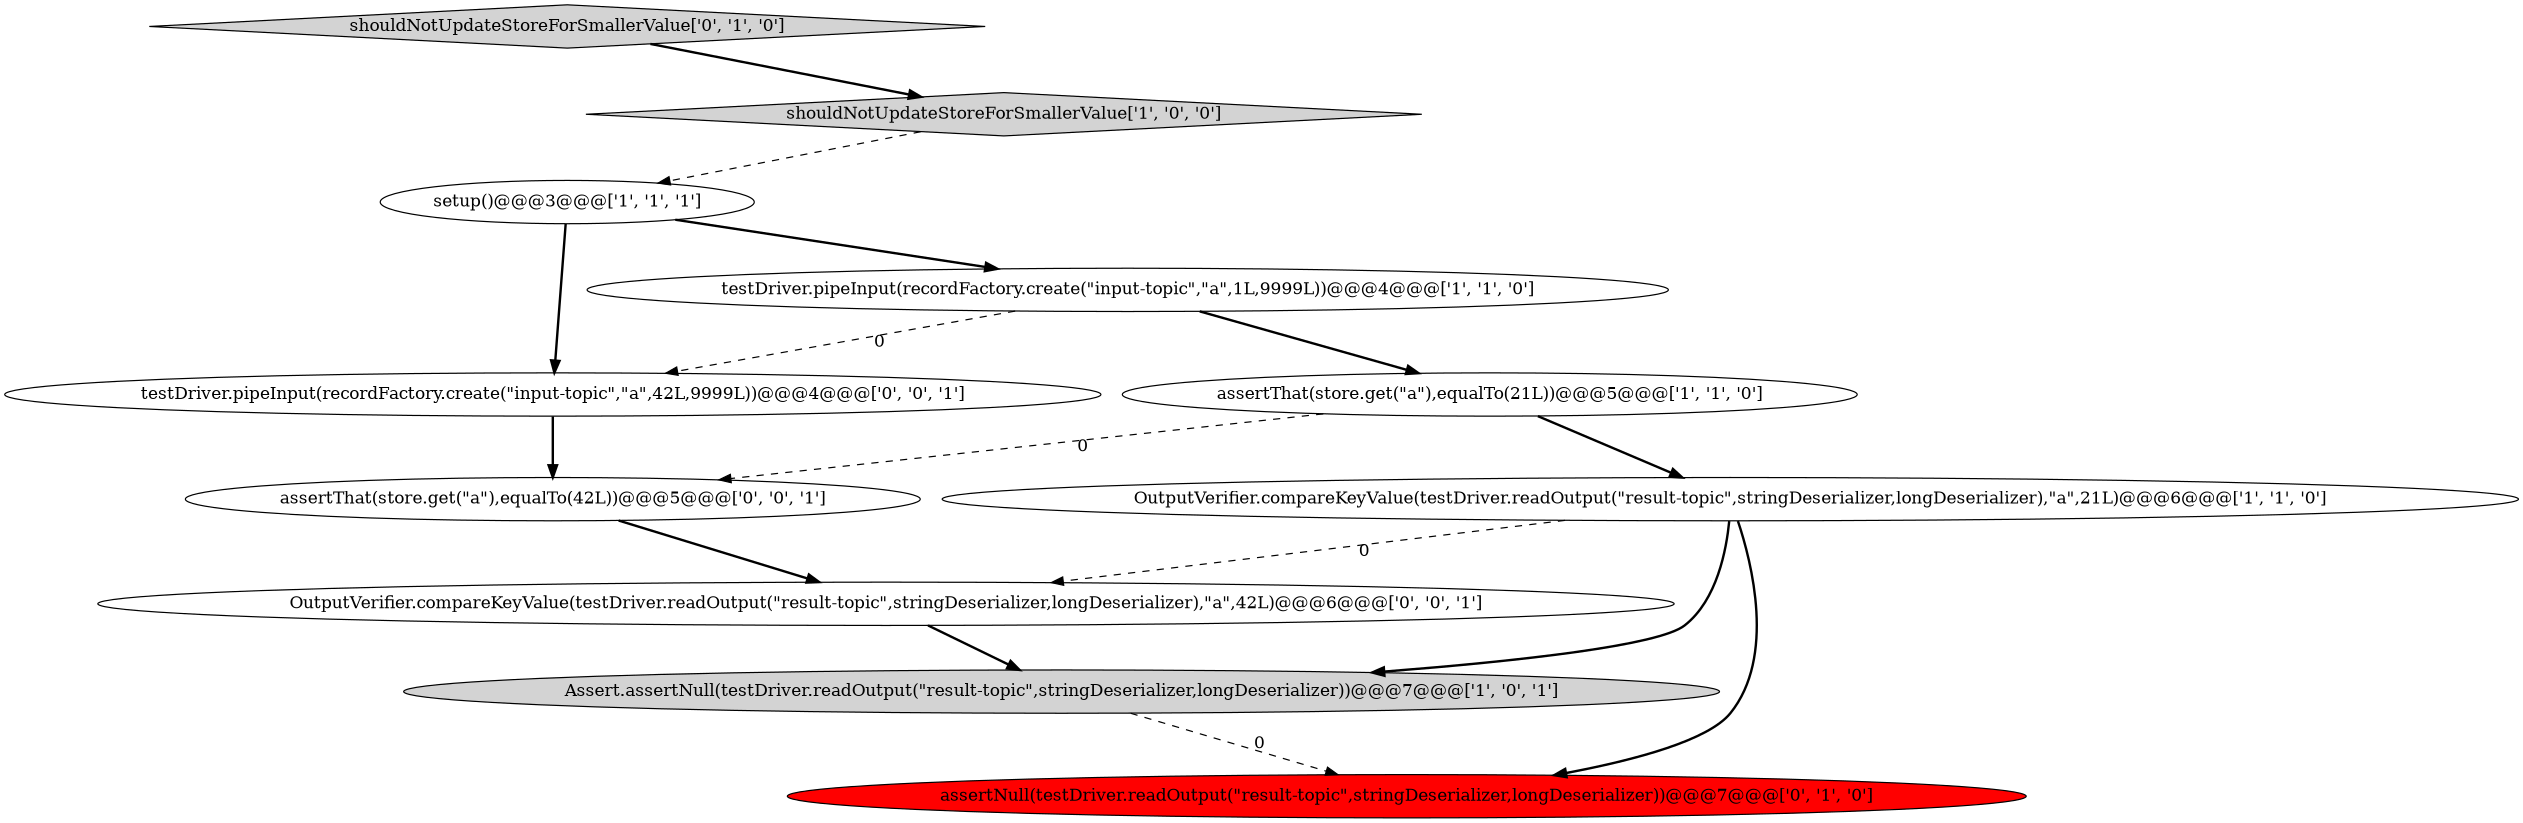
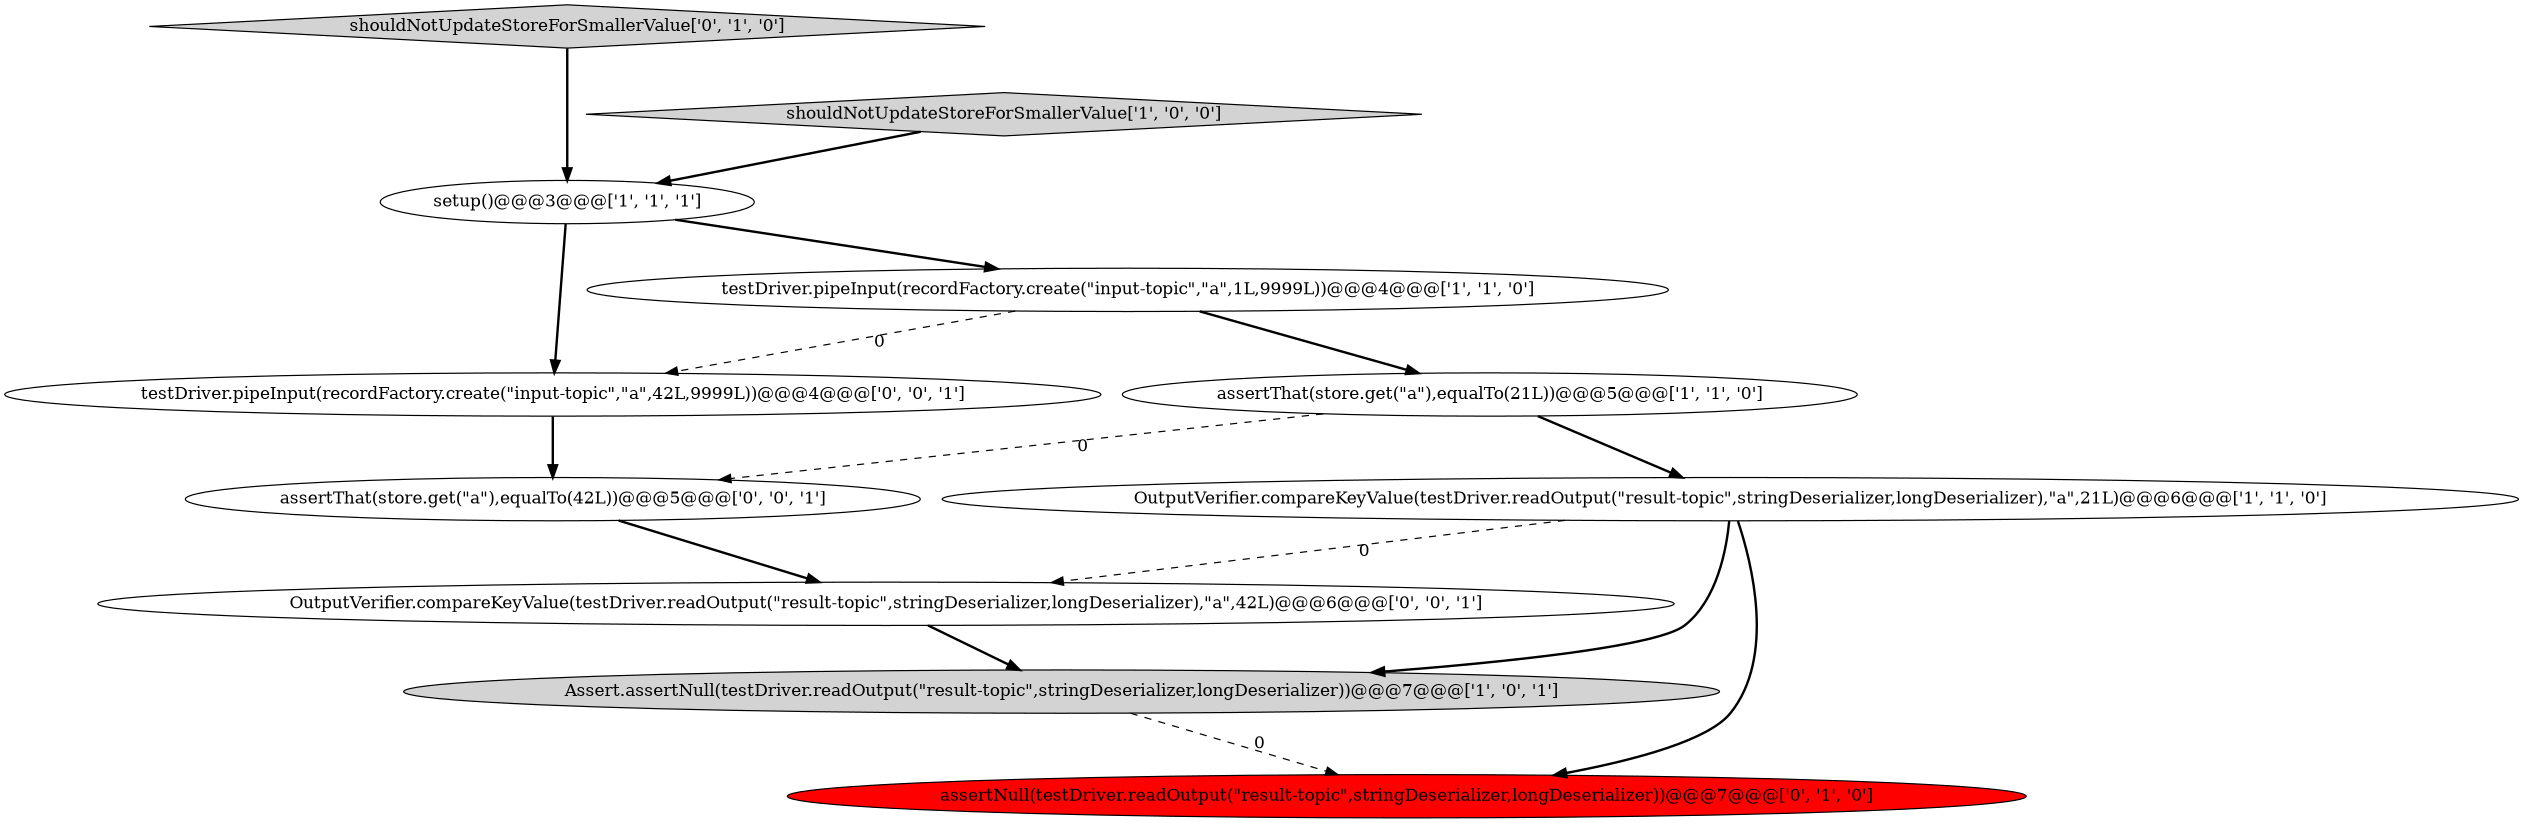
(780, 69) -> (567, 108)
(795, 156) -> (795, 156)
